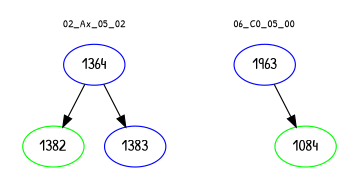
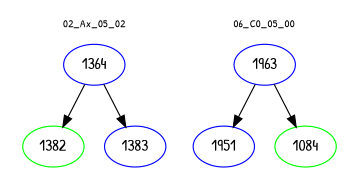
none -> (224, 147)
